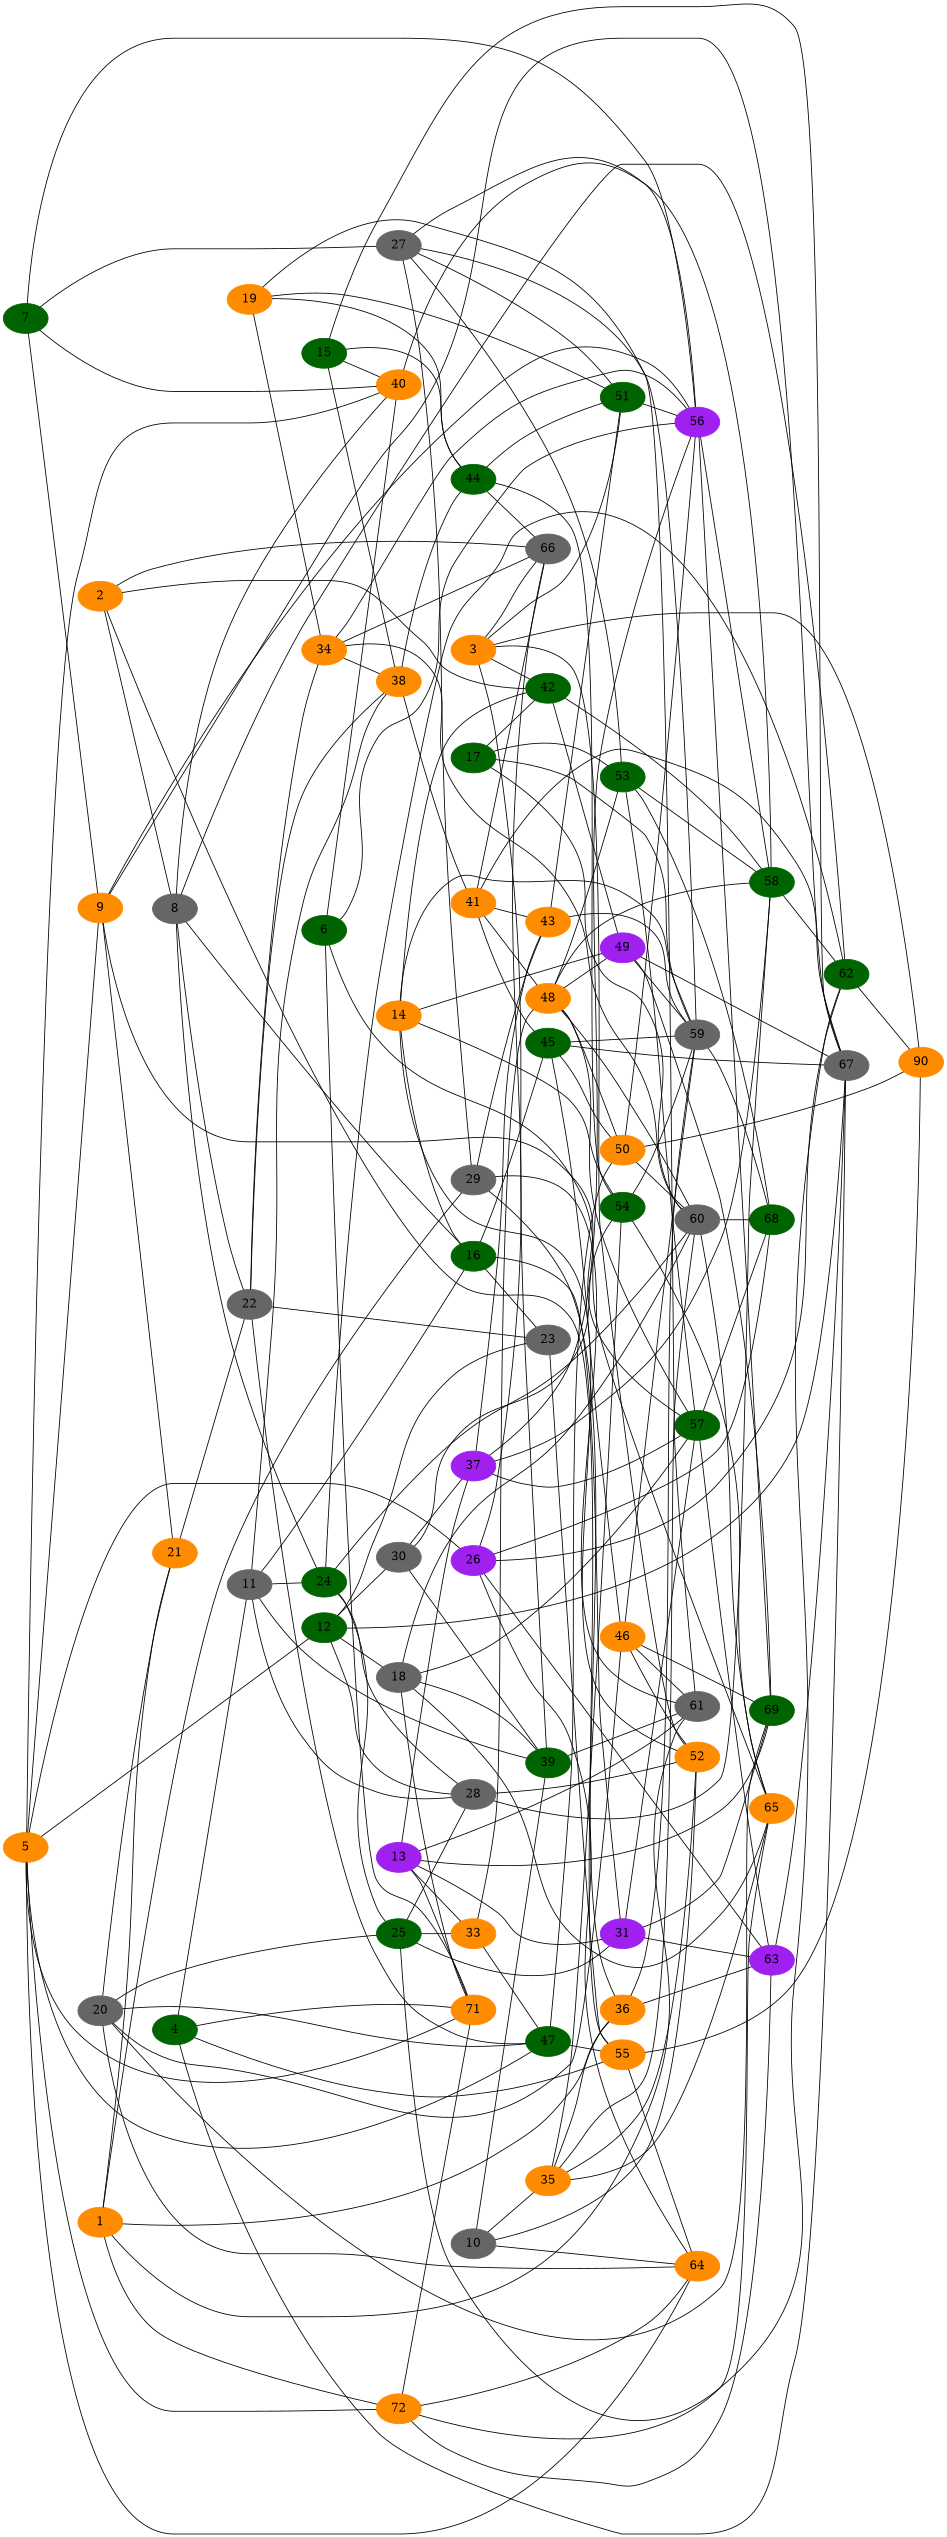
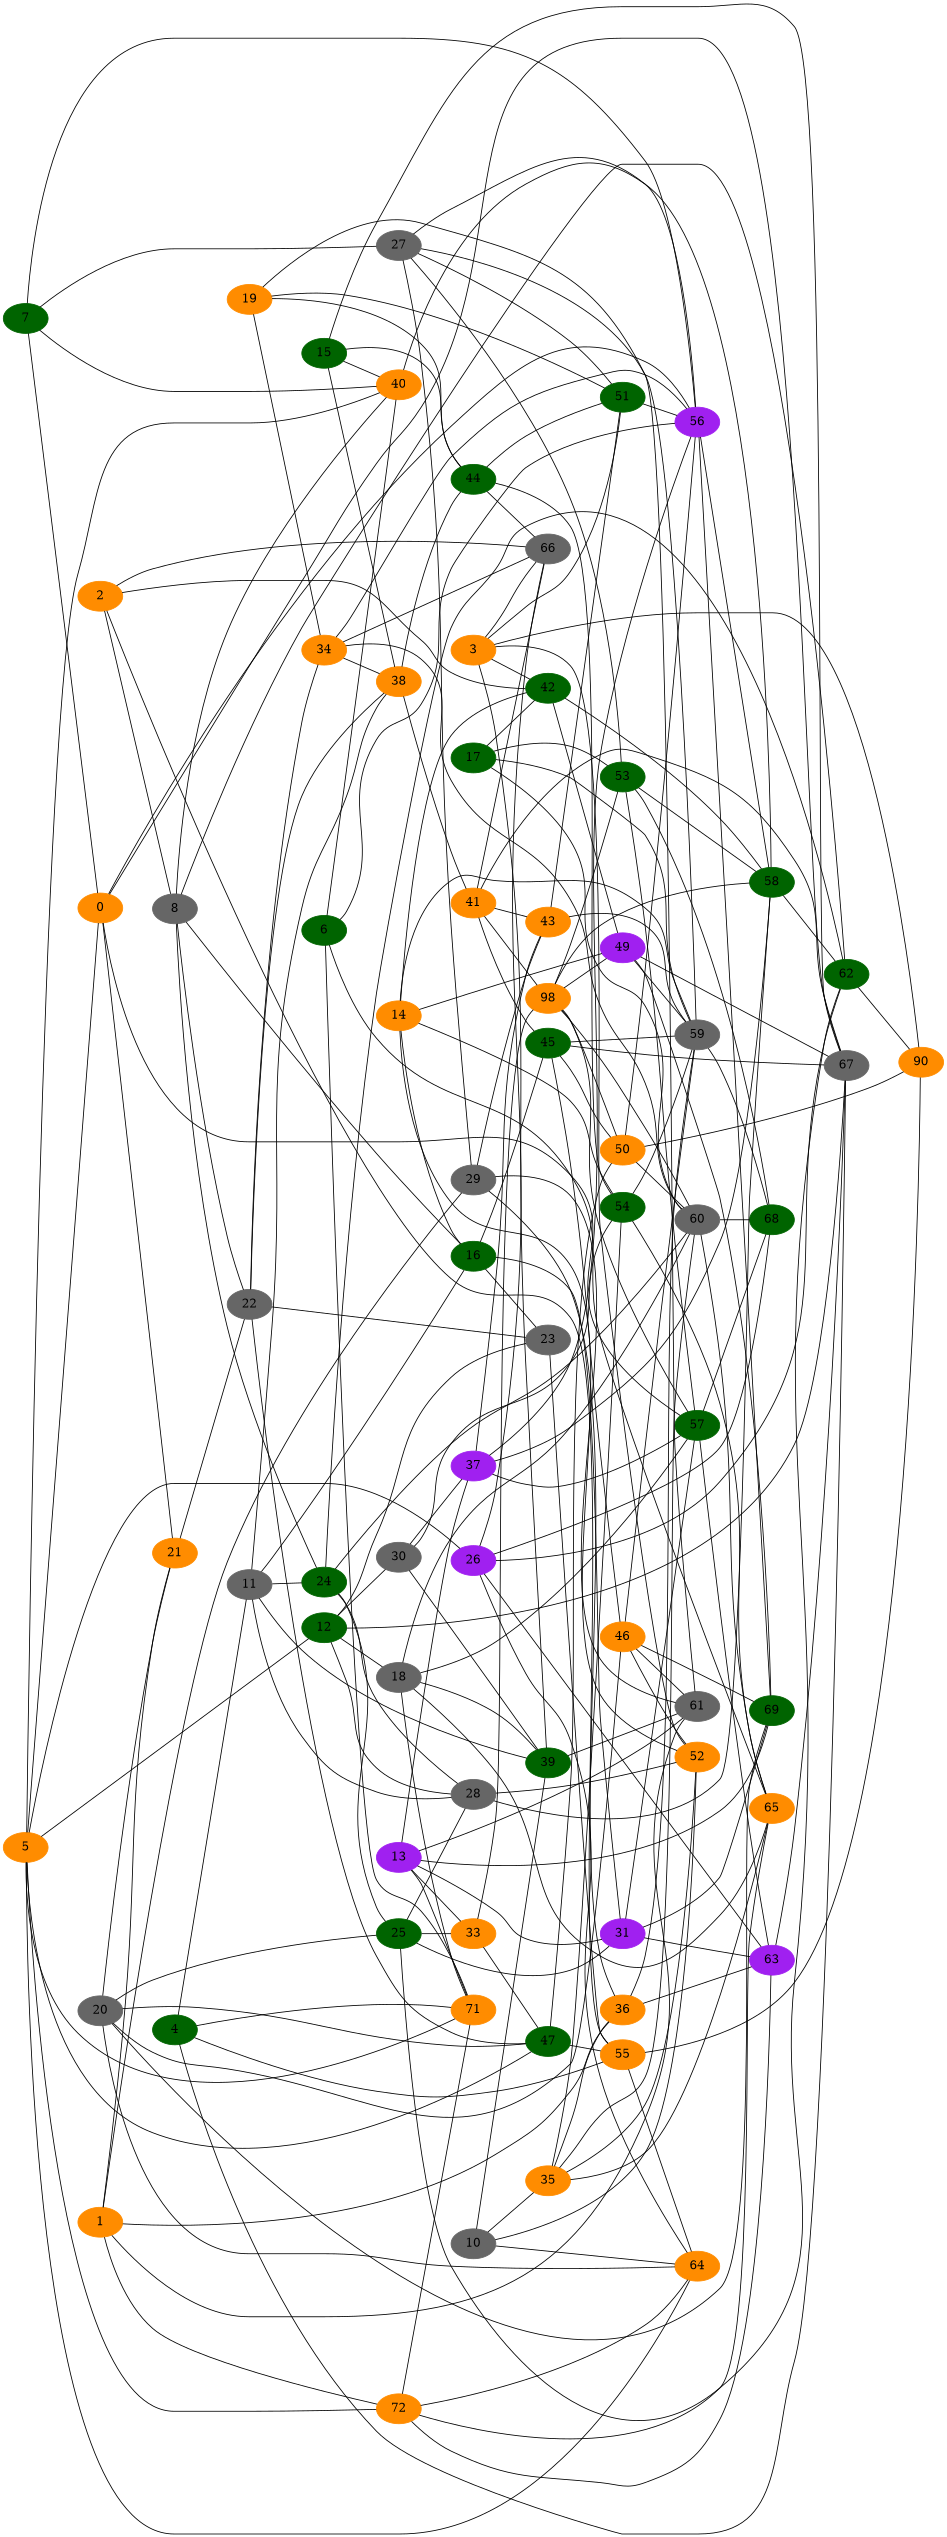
(100, 908) -> (100, 908)
(548, 998) -> (548, 998)
